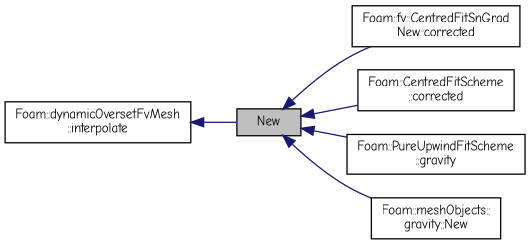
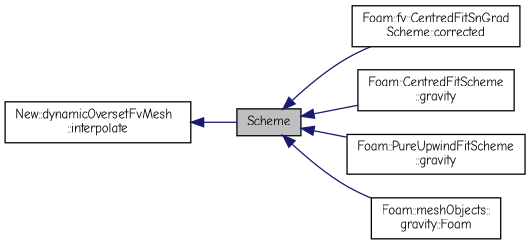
(436, 26) -> (436, 26)
(436, 90) -> (436, 90)
(98, 122) -> (98, 122)
(269, 122) -> (269, 122)
(436, 218) -> (436, 218)
